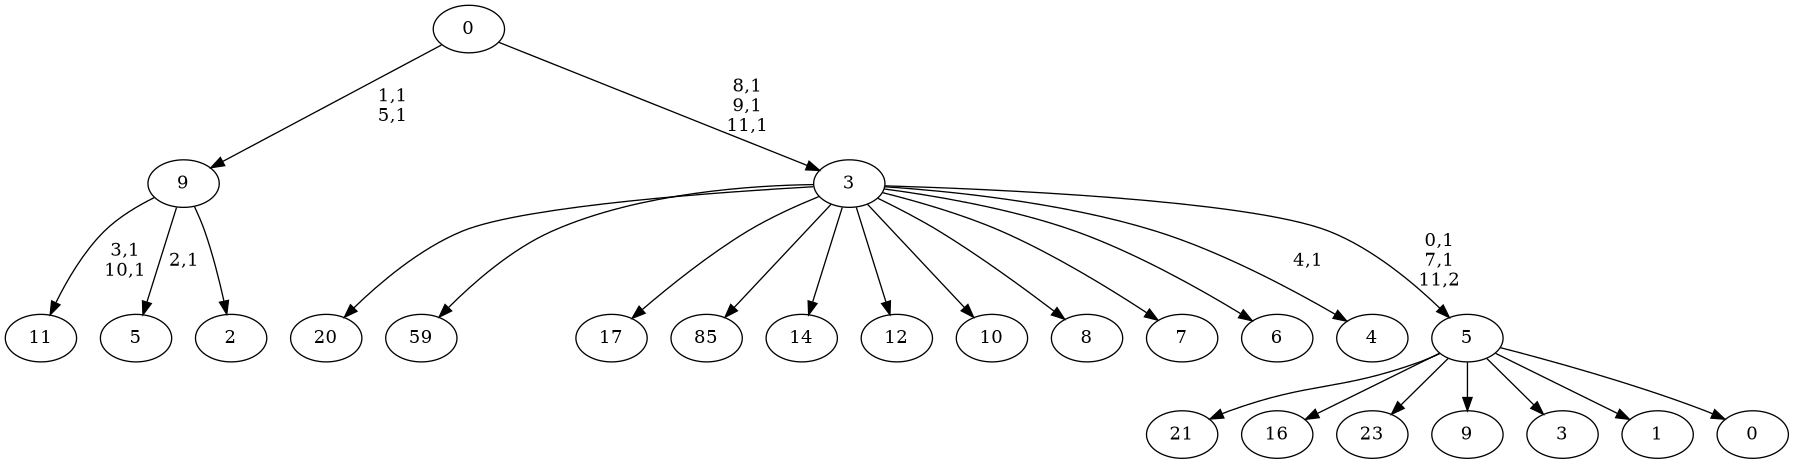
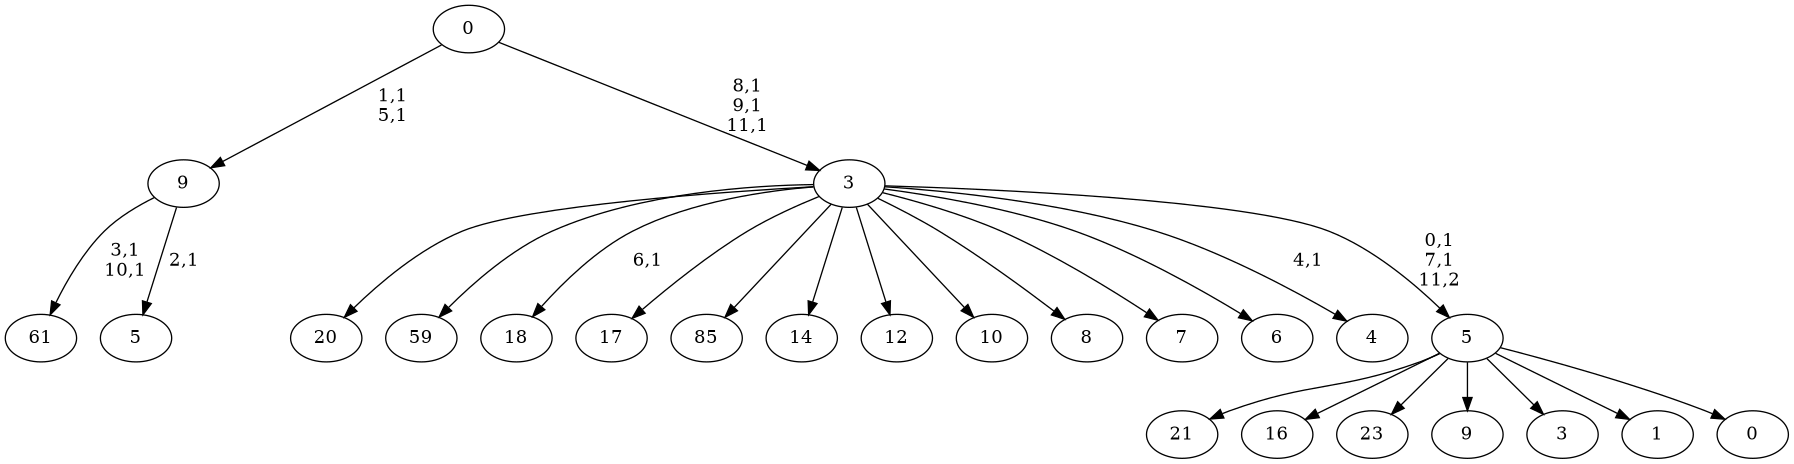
(41, 338) -> (41, 338)
(231, 338) -> none
none -> (516, 338)
